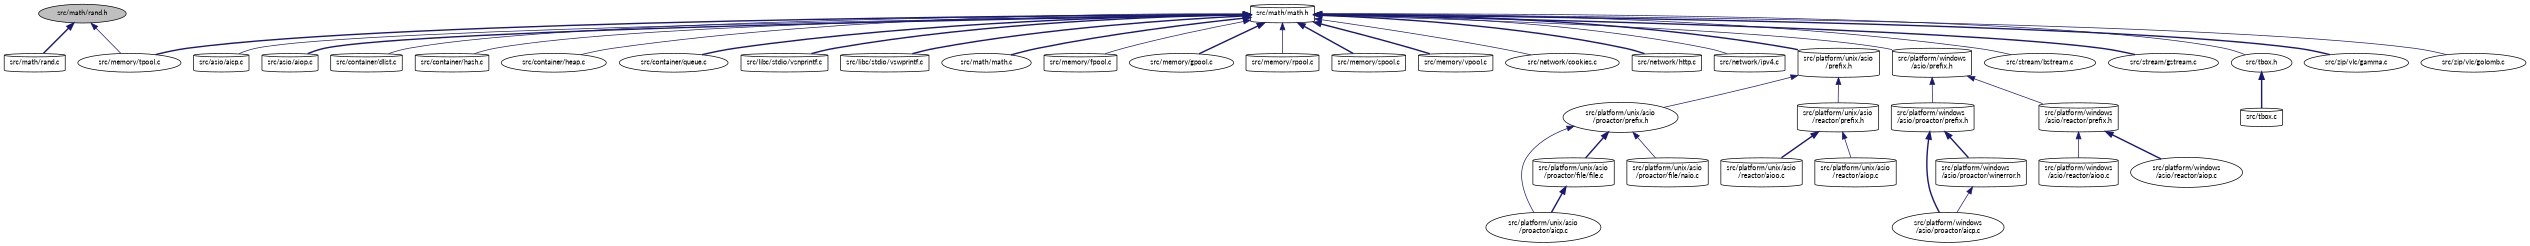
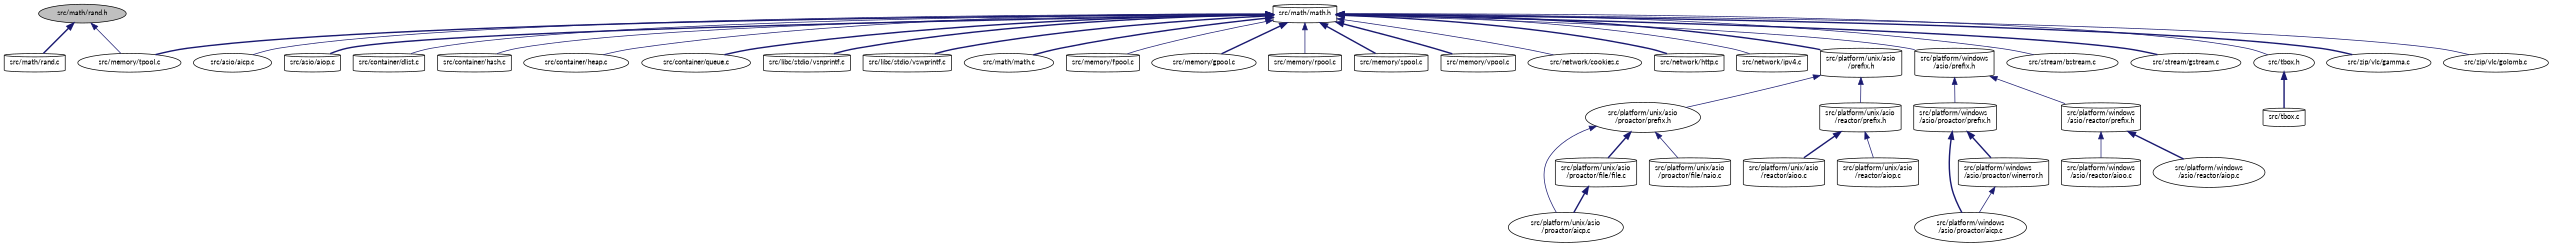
(221, 63) -> (233, 63)
